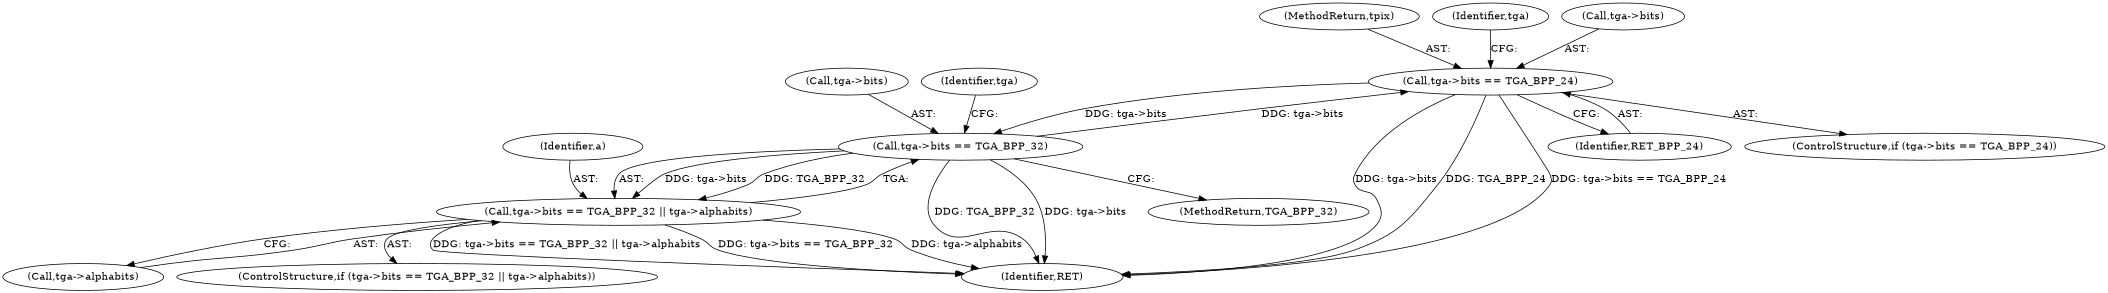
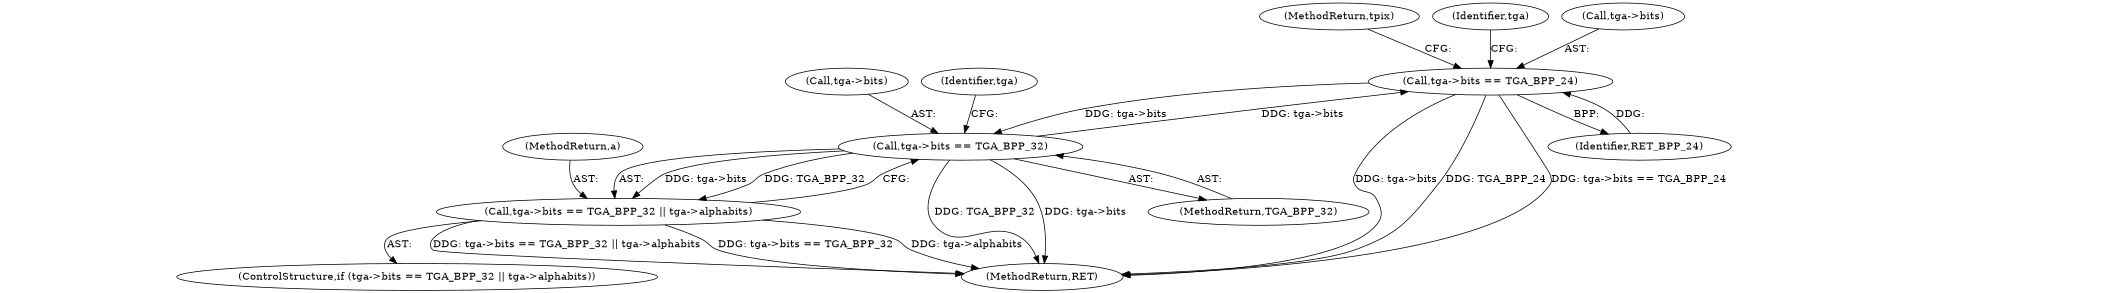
(1440, 49) -> (1440, 49)
(1588, 114) -> (1588, 114)
(1632, 114) -> (1632, 114)
(573, 147) -> (573, 147)
(1925, 147) -> none
none -> (1149, 171)
(898, 179) -> (898, 179)
(1143, 179) -> (1143, 179)
(83, 277) -> none
(1042, 277) -> (1042, 277)
